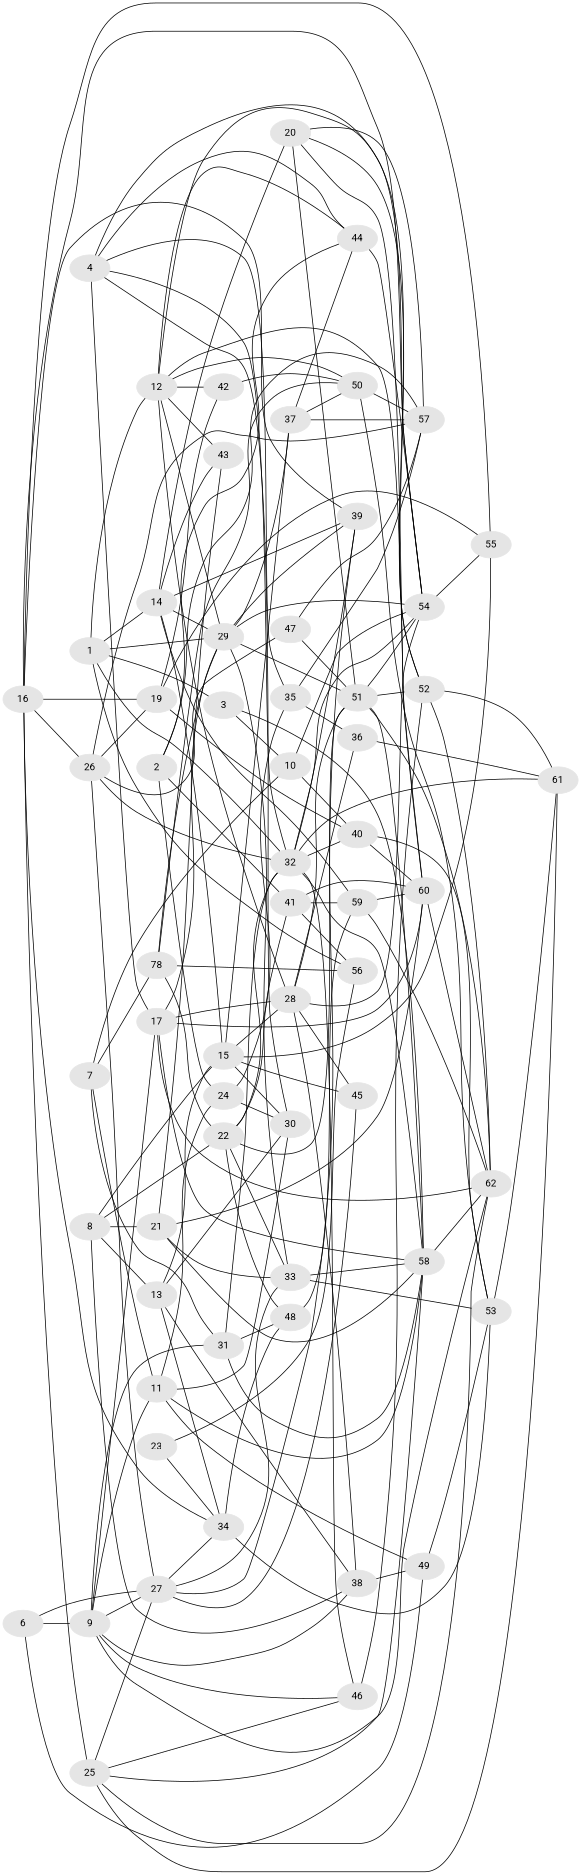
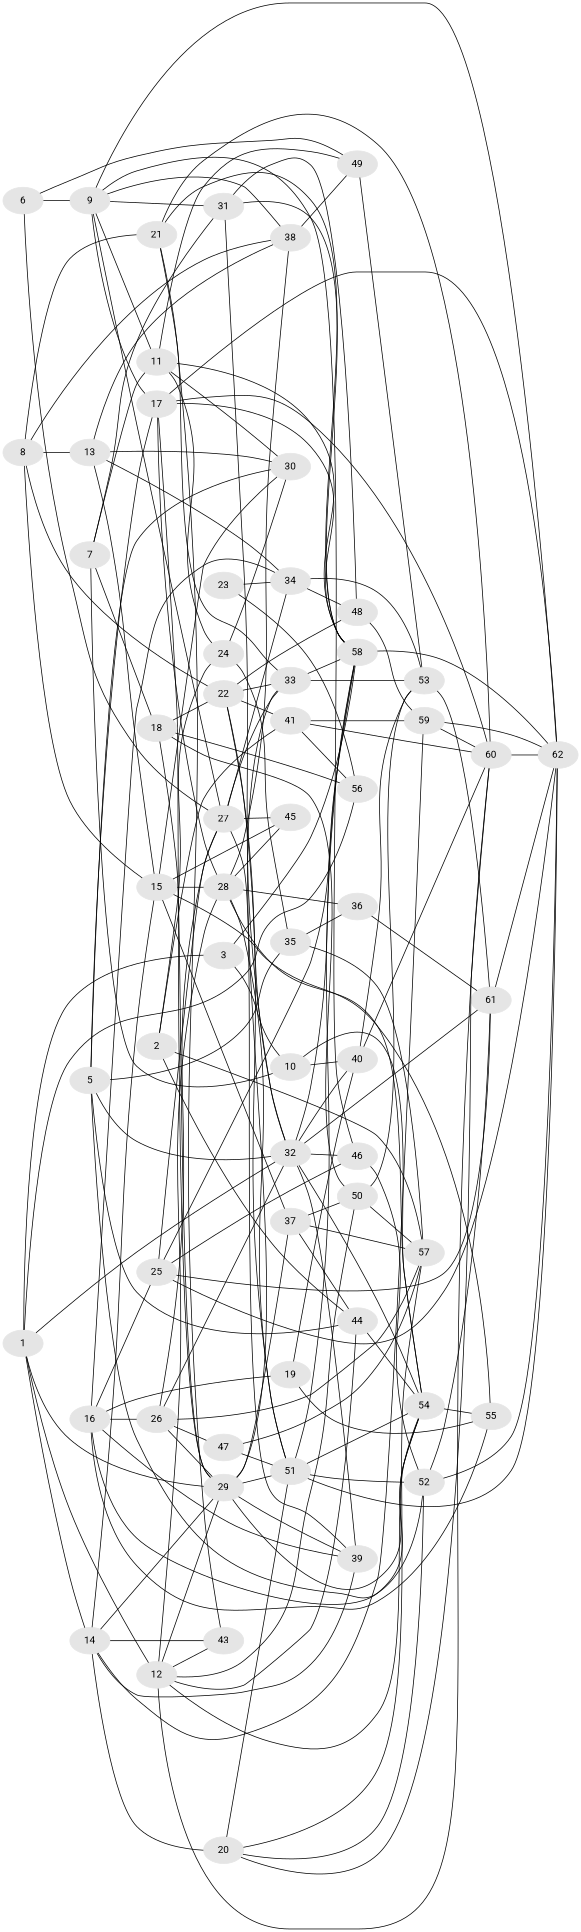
(90, 268) -> (90, 1080)
(224, 387) -> none
(123, 733) -> (190, 1453)
none -> (525, 878)
(157, 965) -> (157, 728)
